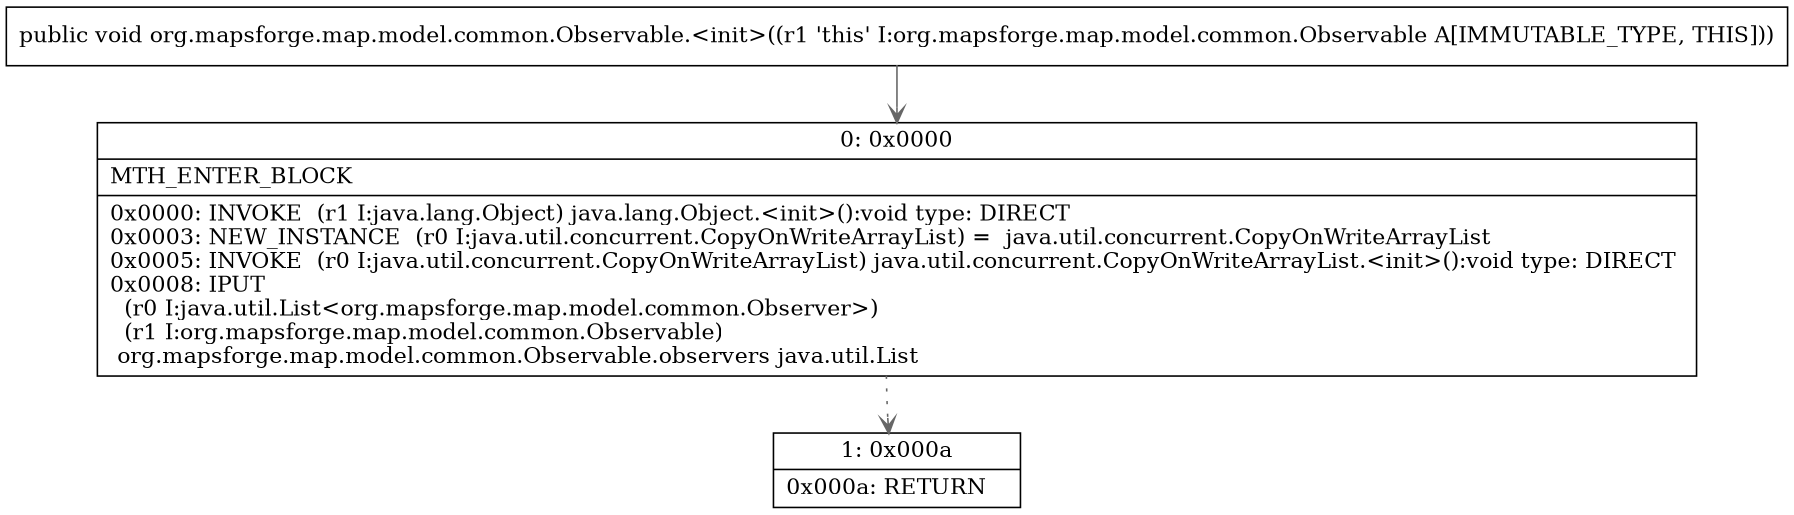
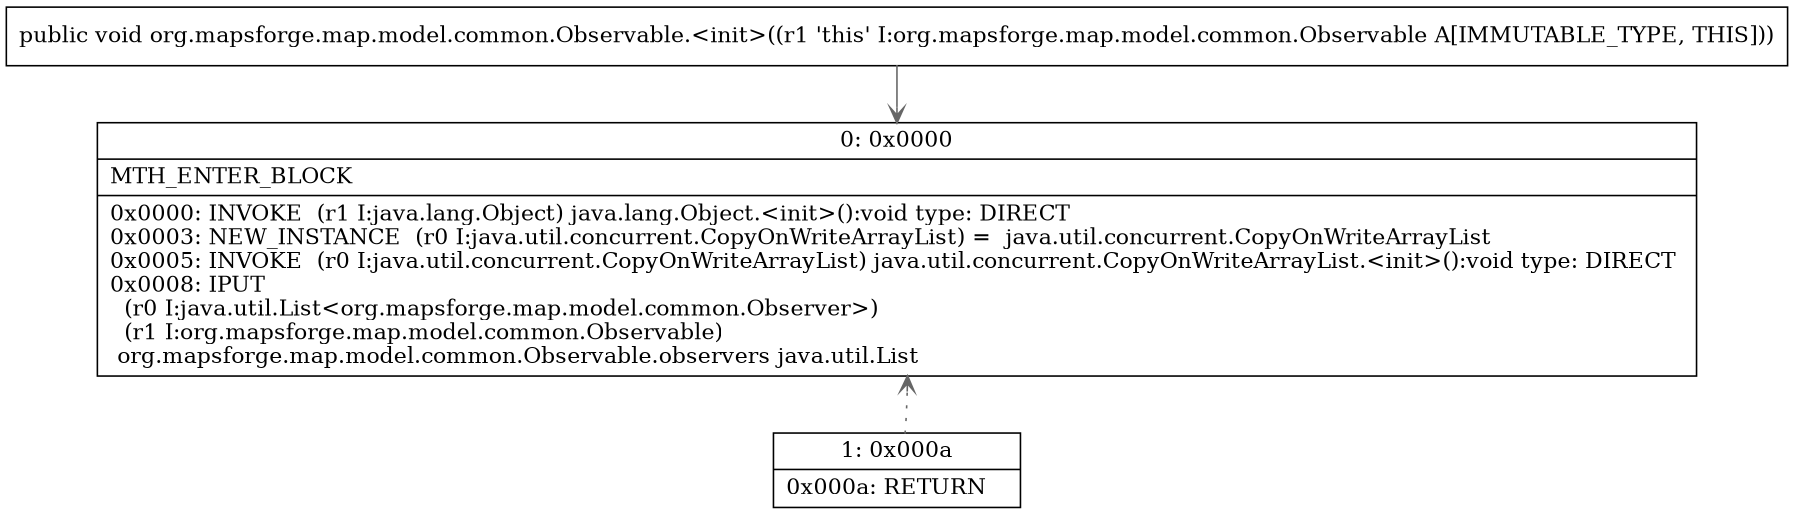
(887, 397) -> (906, 413)
